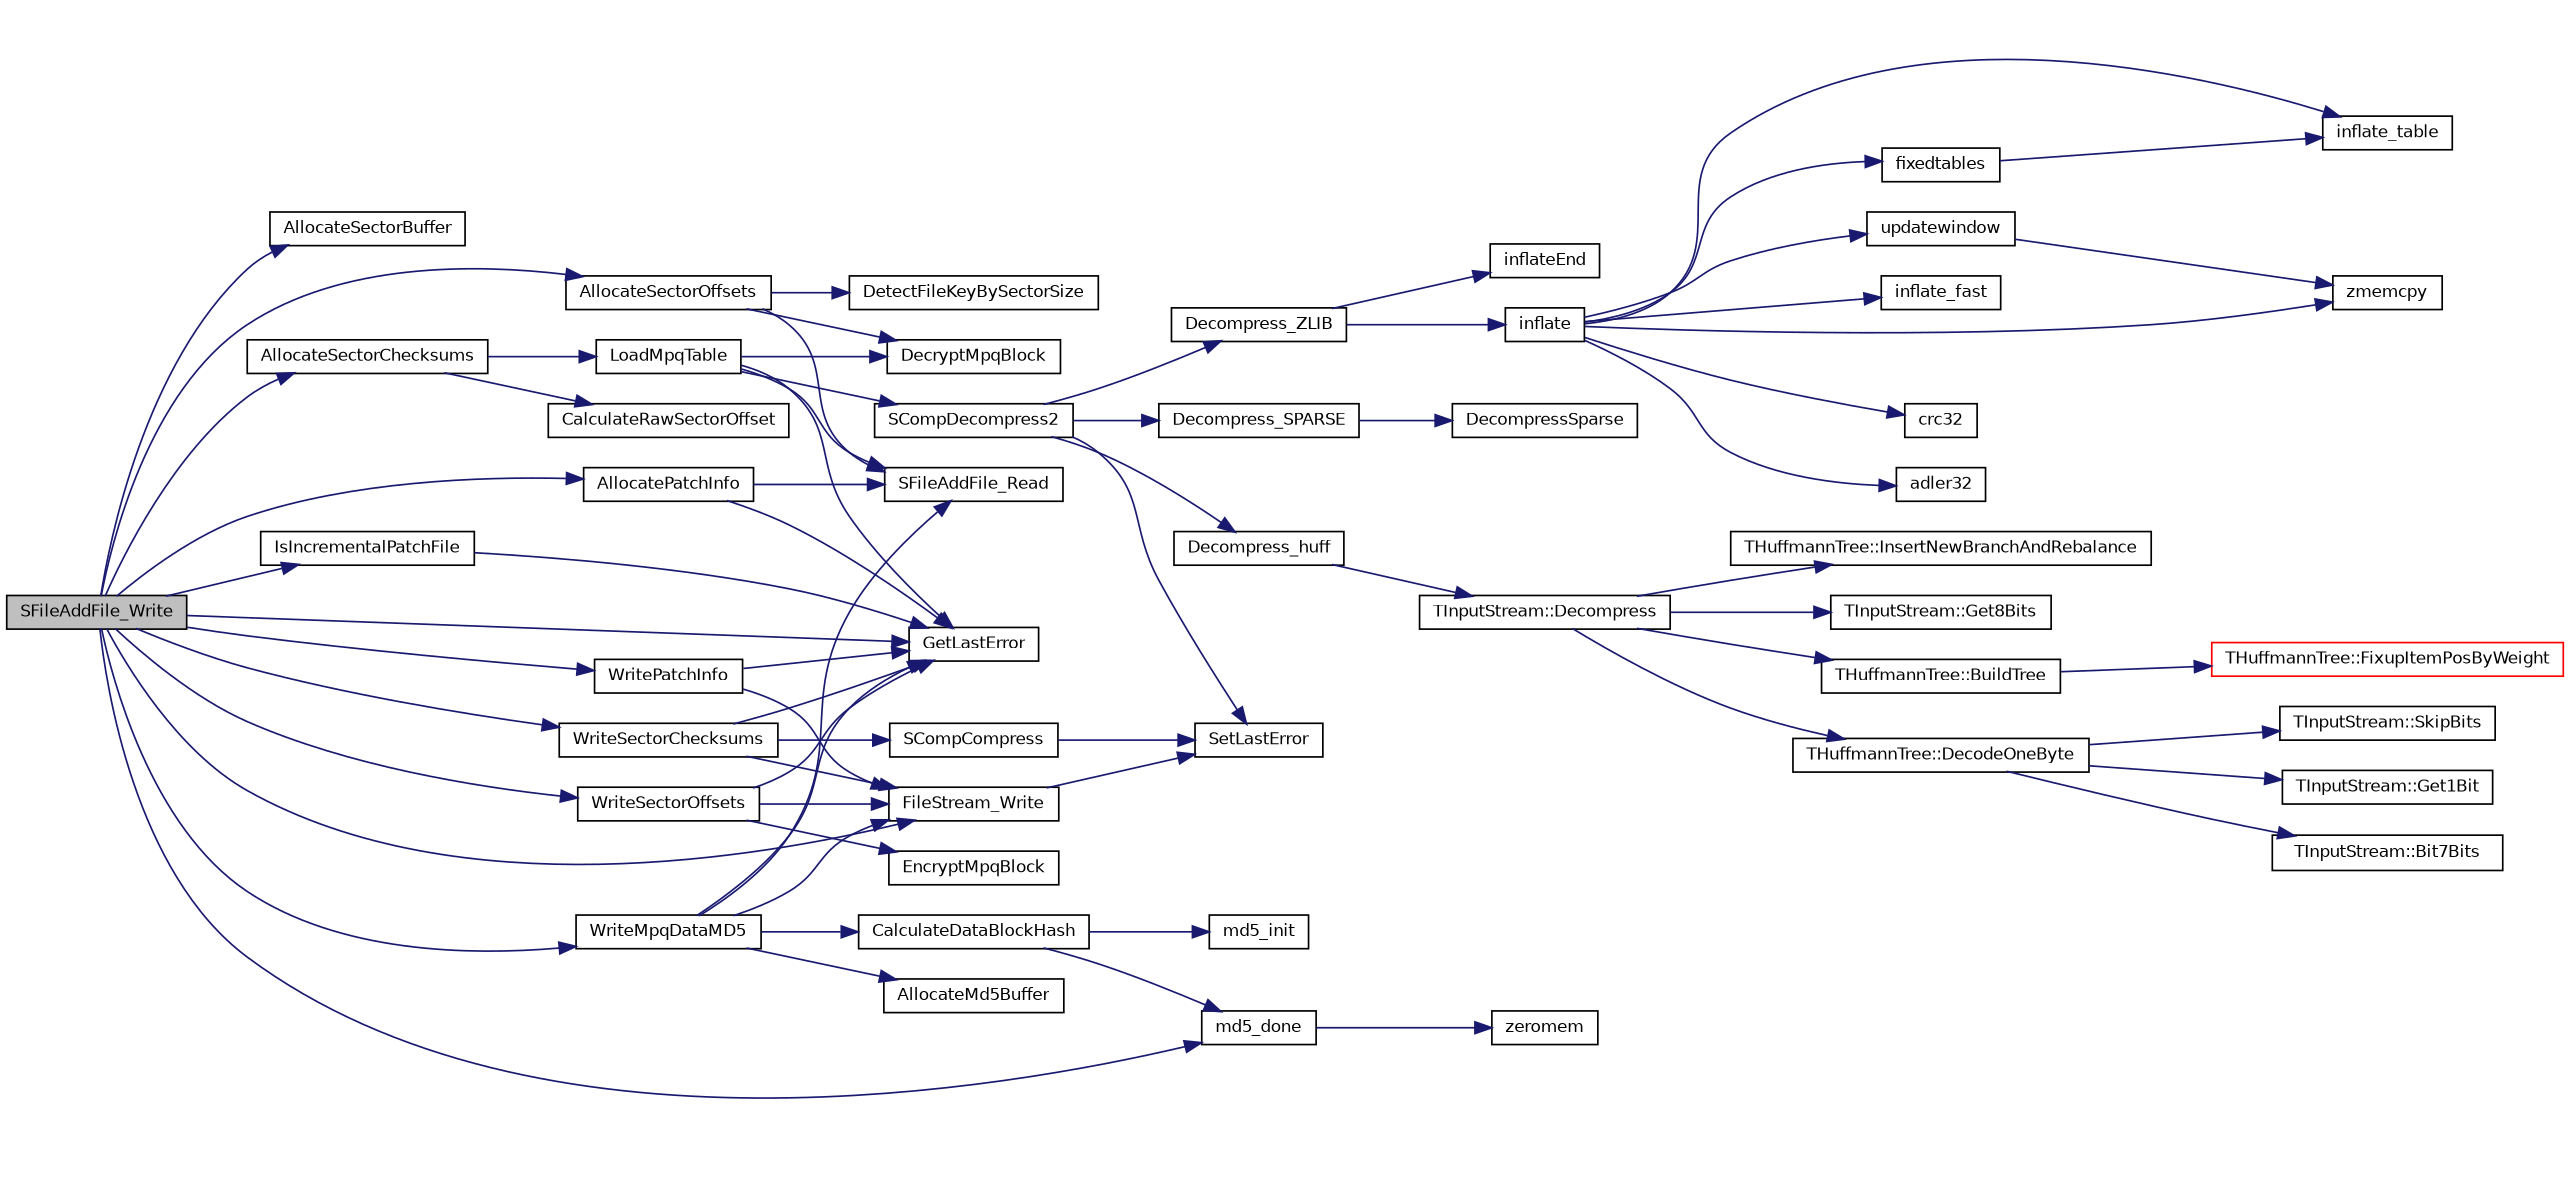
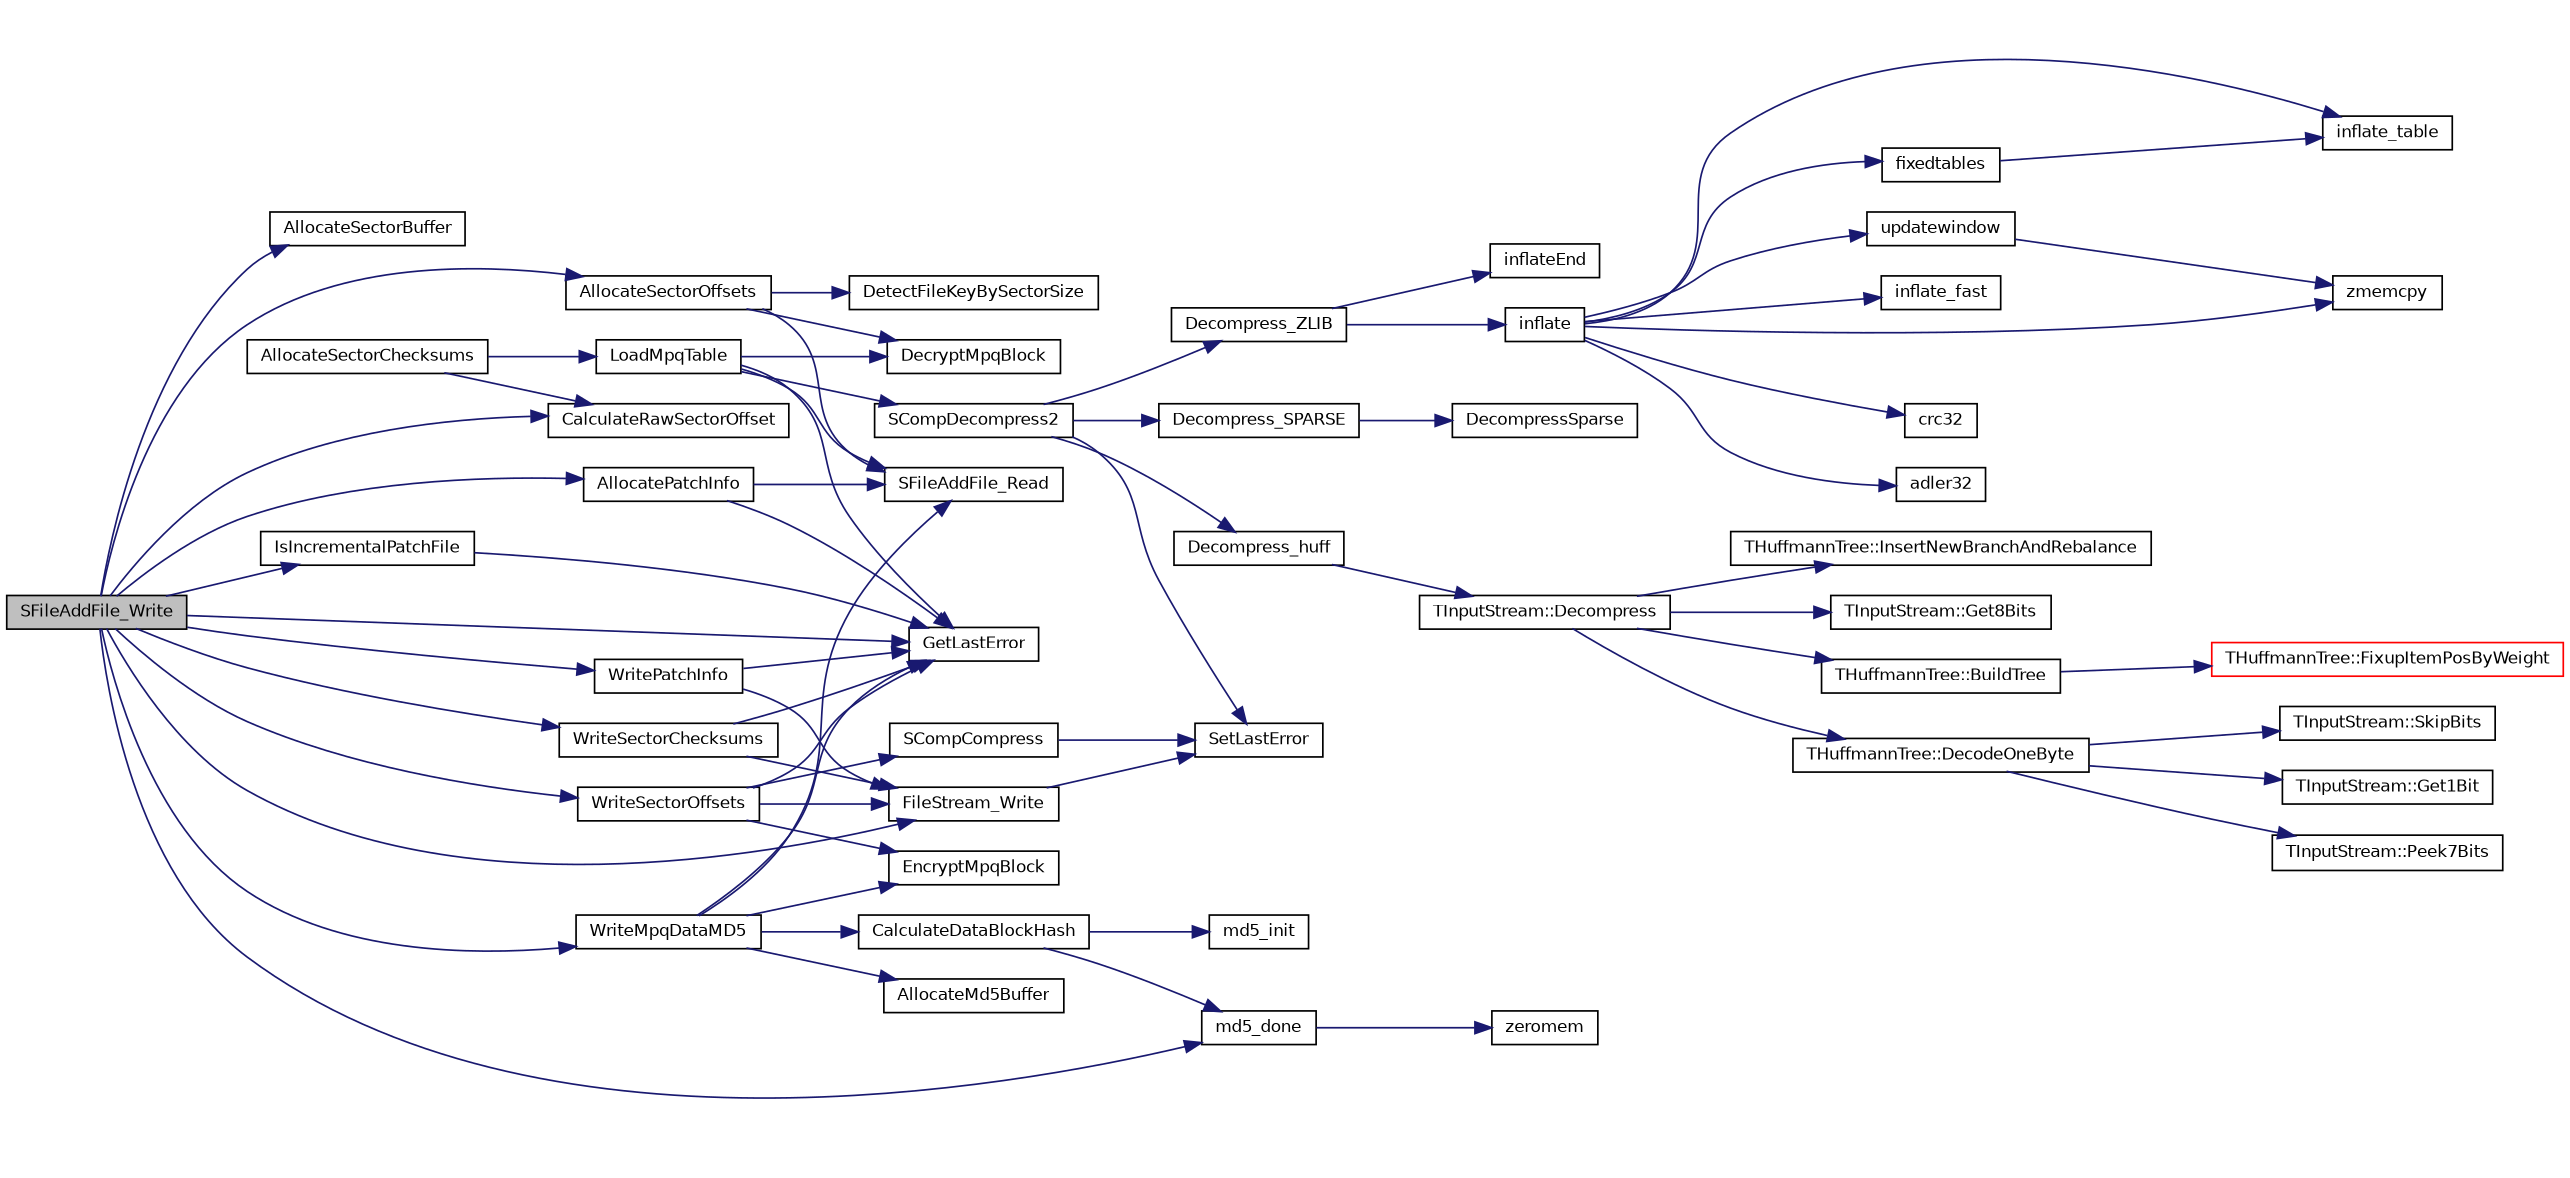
(175, 473) -> (296, 454)
(840, 740) -> (813, 774)
(2388, 853) -> (2388, 853)
(807, 877) -> (813, 902)
